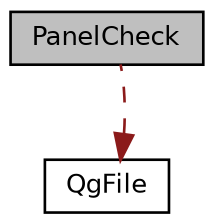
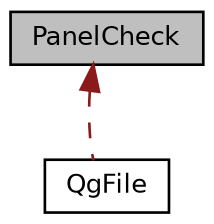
(124, 99) -> (89, 126)
